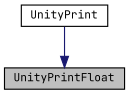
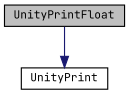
(65, 41) -> (65, 41)
